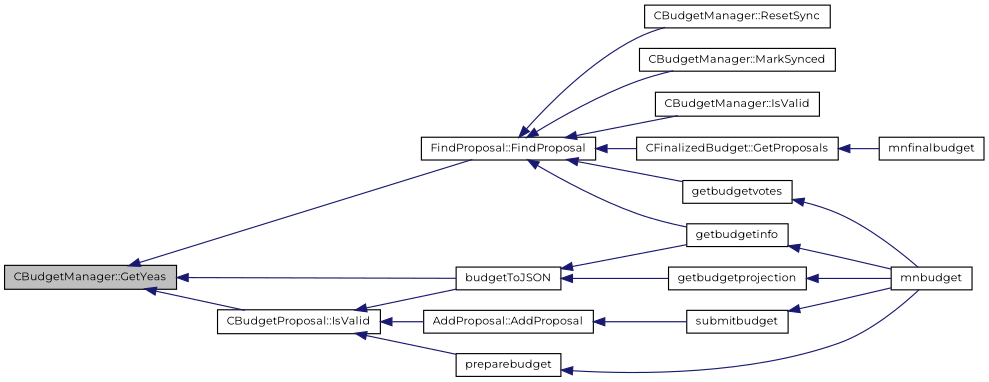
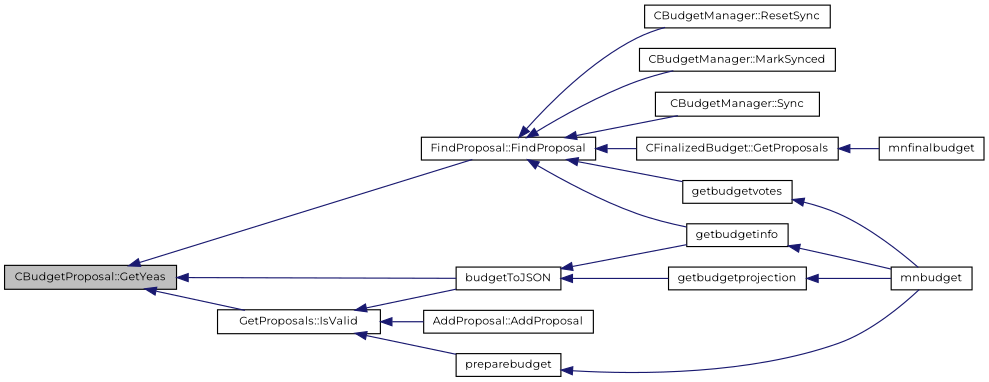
(737, 104) -> (737, 104)
(91, 277) -> (91, 277)
(299, 322) -> (299, 322)
(737, 322) -> none
